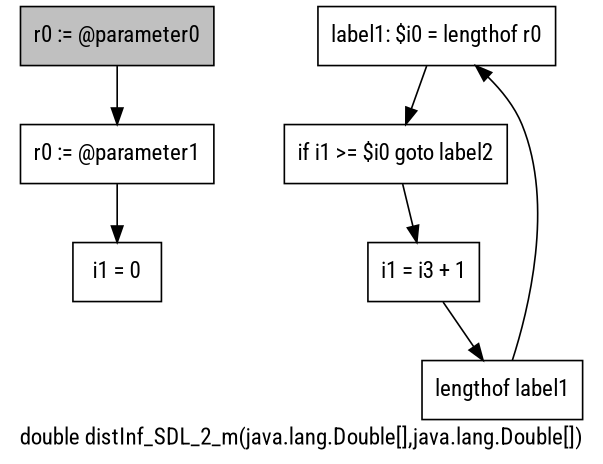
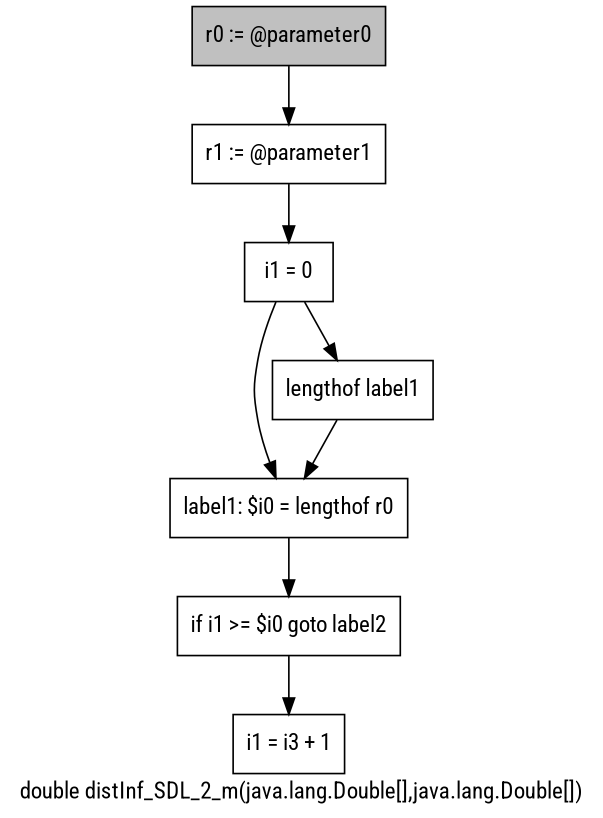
(117, 154) -> (289, 154)
(458, 324) -> (317, 324)
none -> (255, 382)
